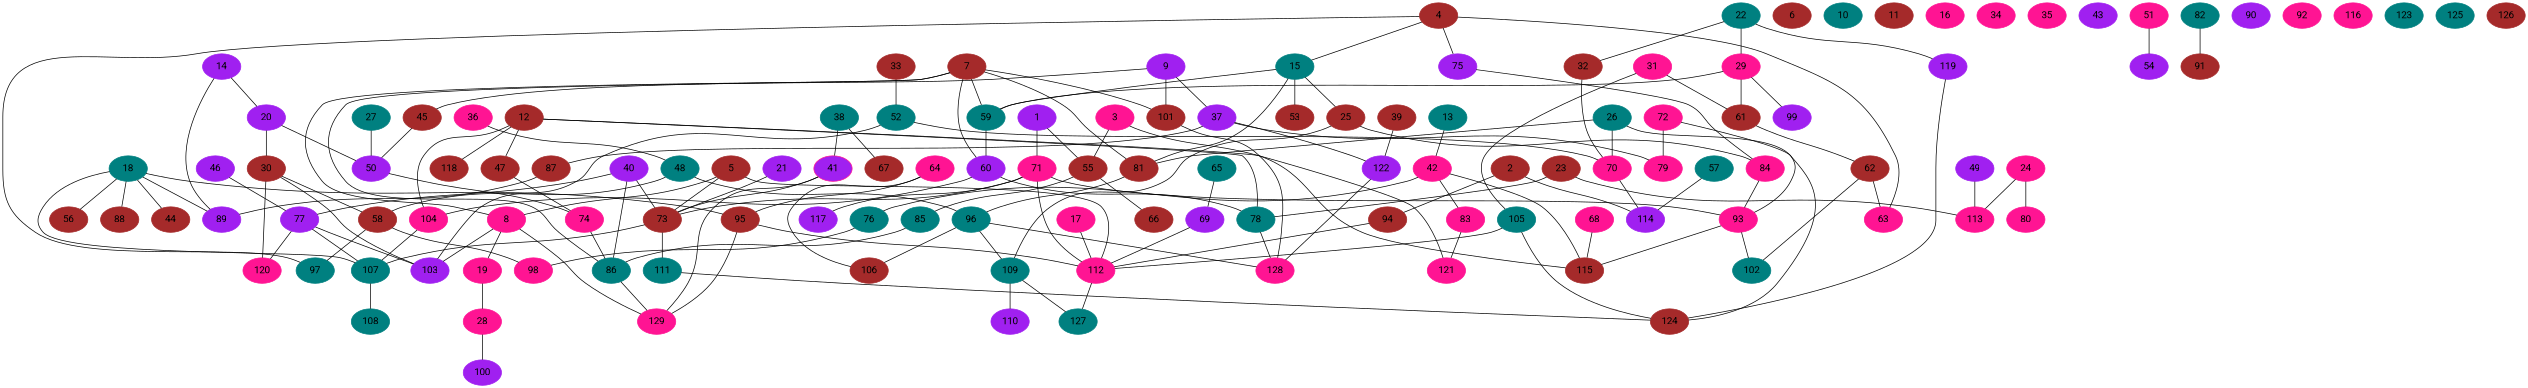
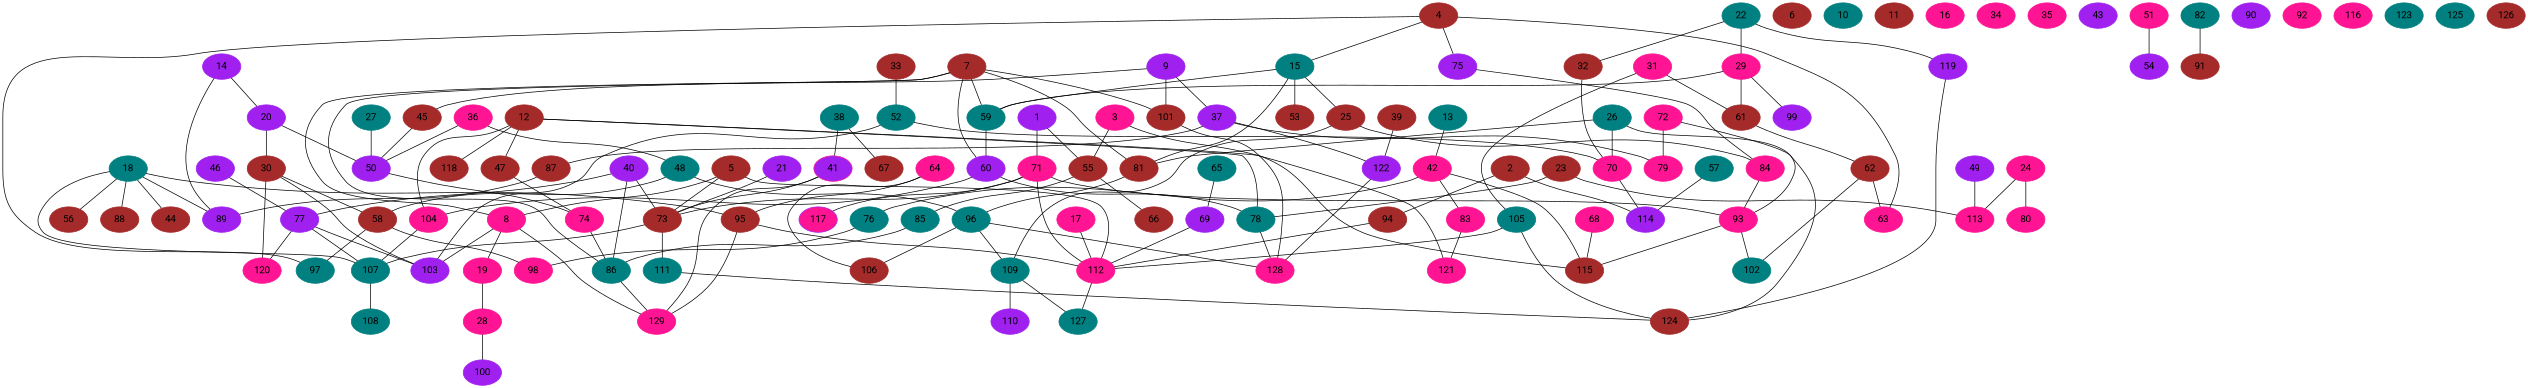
none -> (422, 143)
(818, 220) -> (818, 220)
